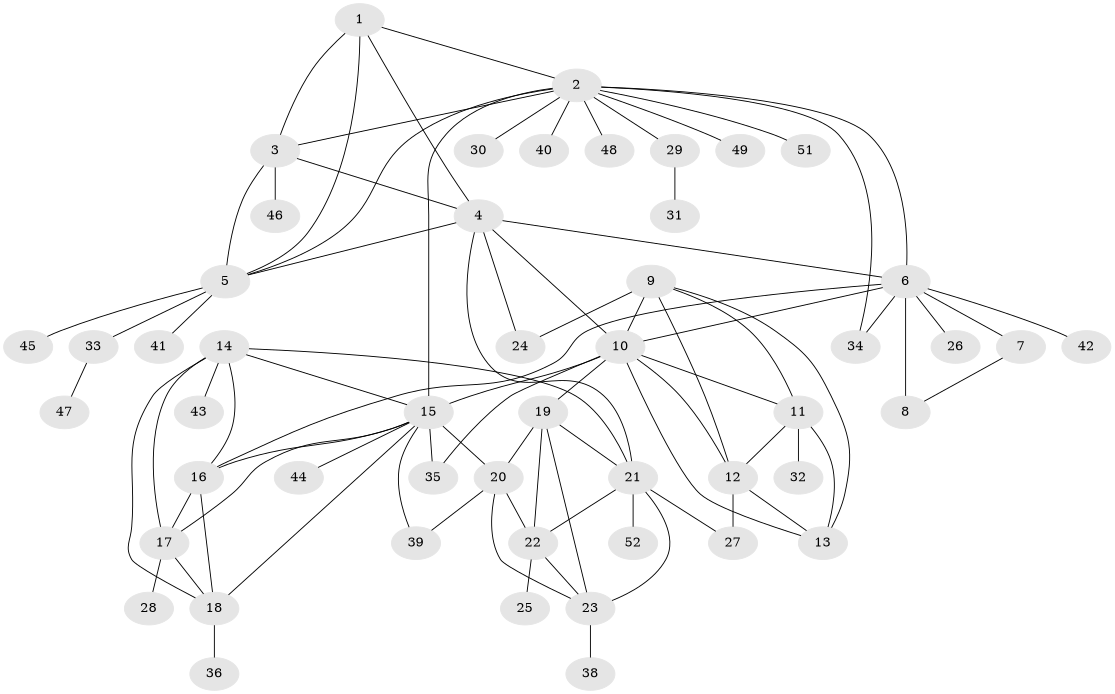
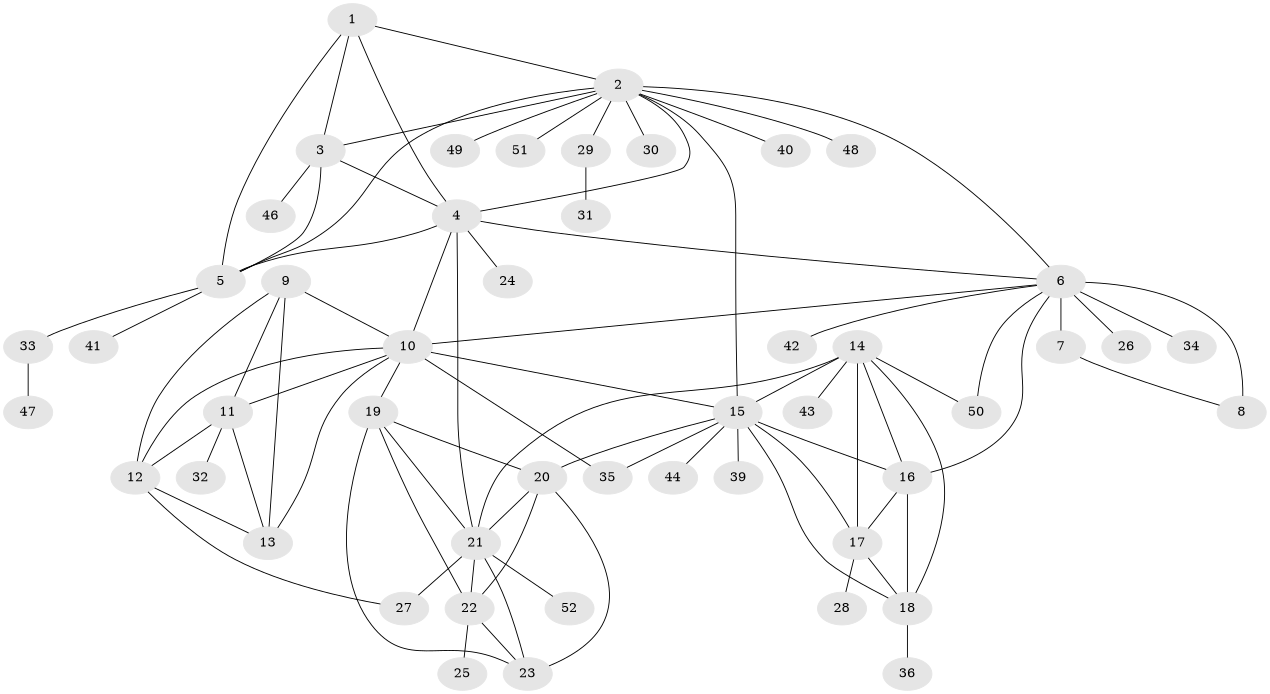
(822, 123) -> (630, 182)
(593, 311) -> none
(28, 347) -> none
none -> (976, 412)
(457, 511) -> (509, 510)
(590, 674) -> none
